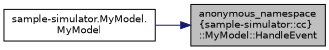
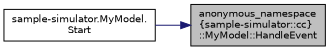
(80, 25) -> (80, 25)
